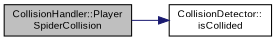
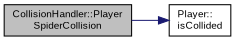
(220, 20) -> (200, 20)
